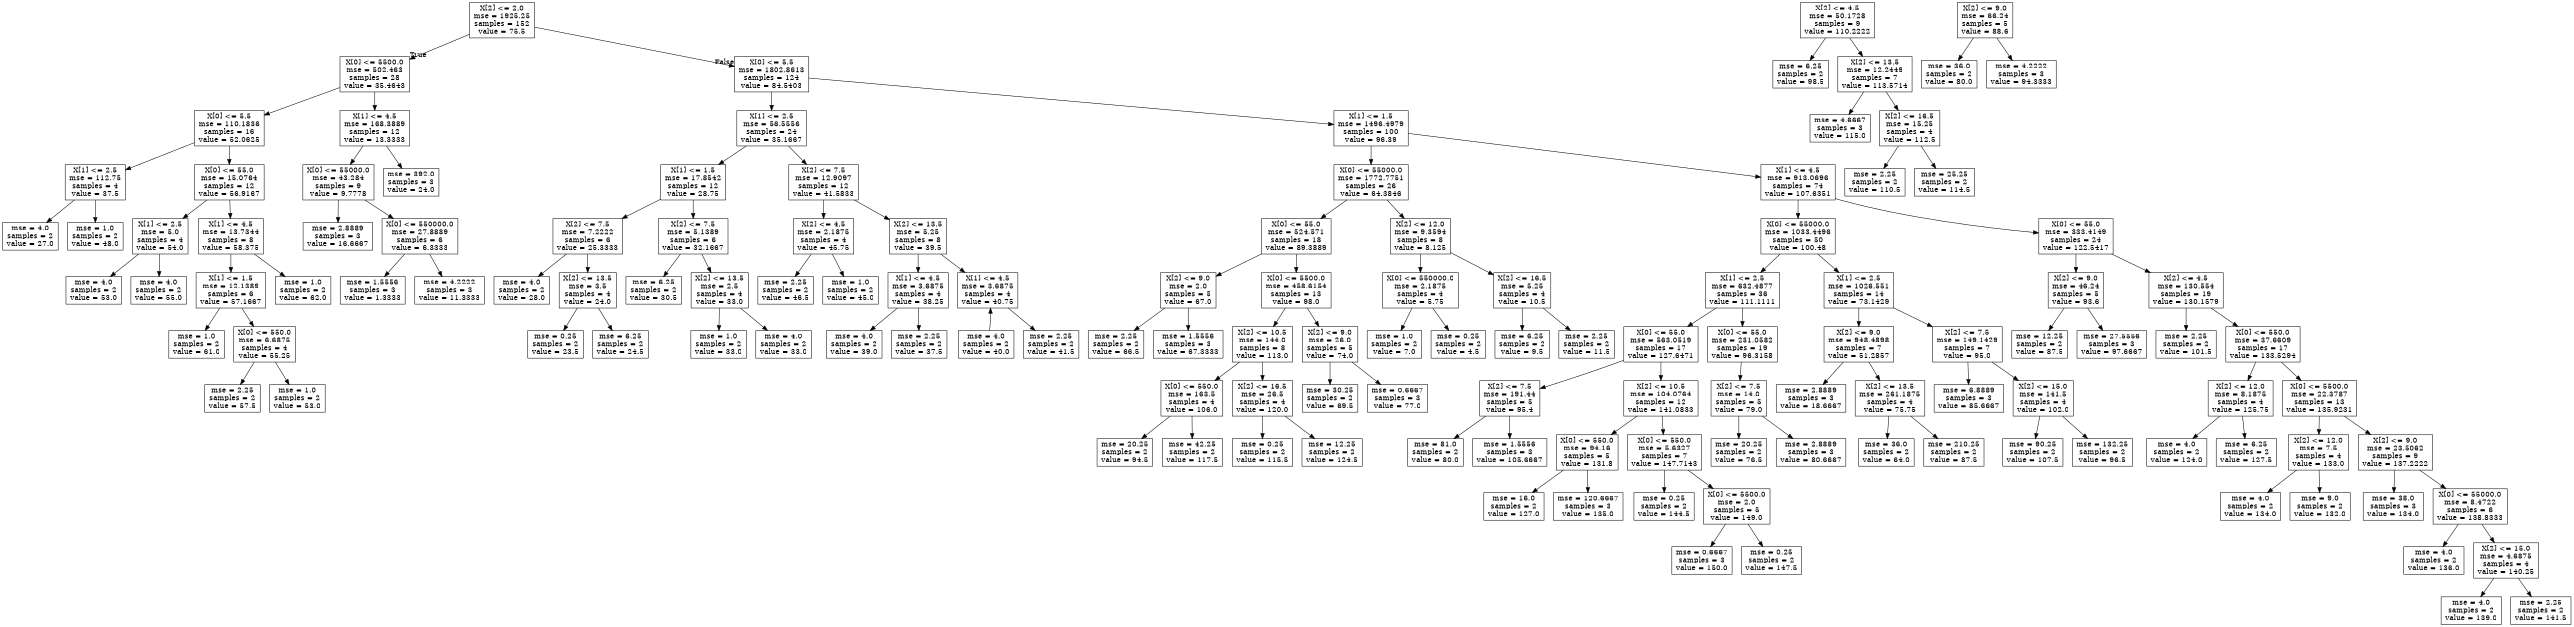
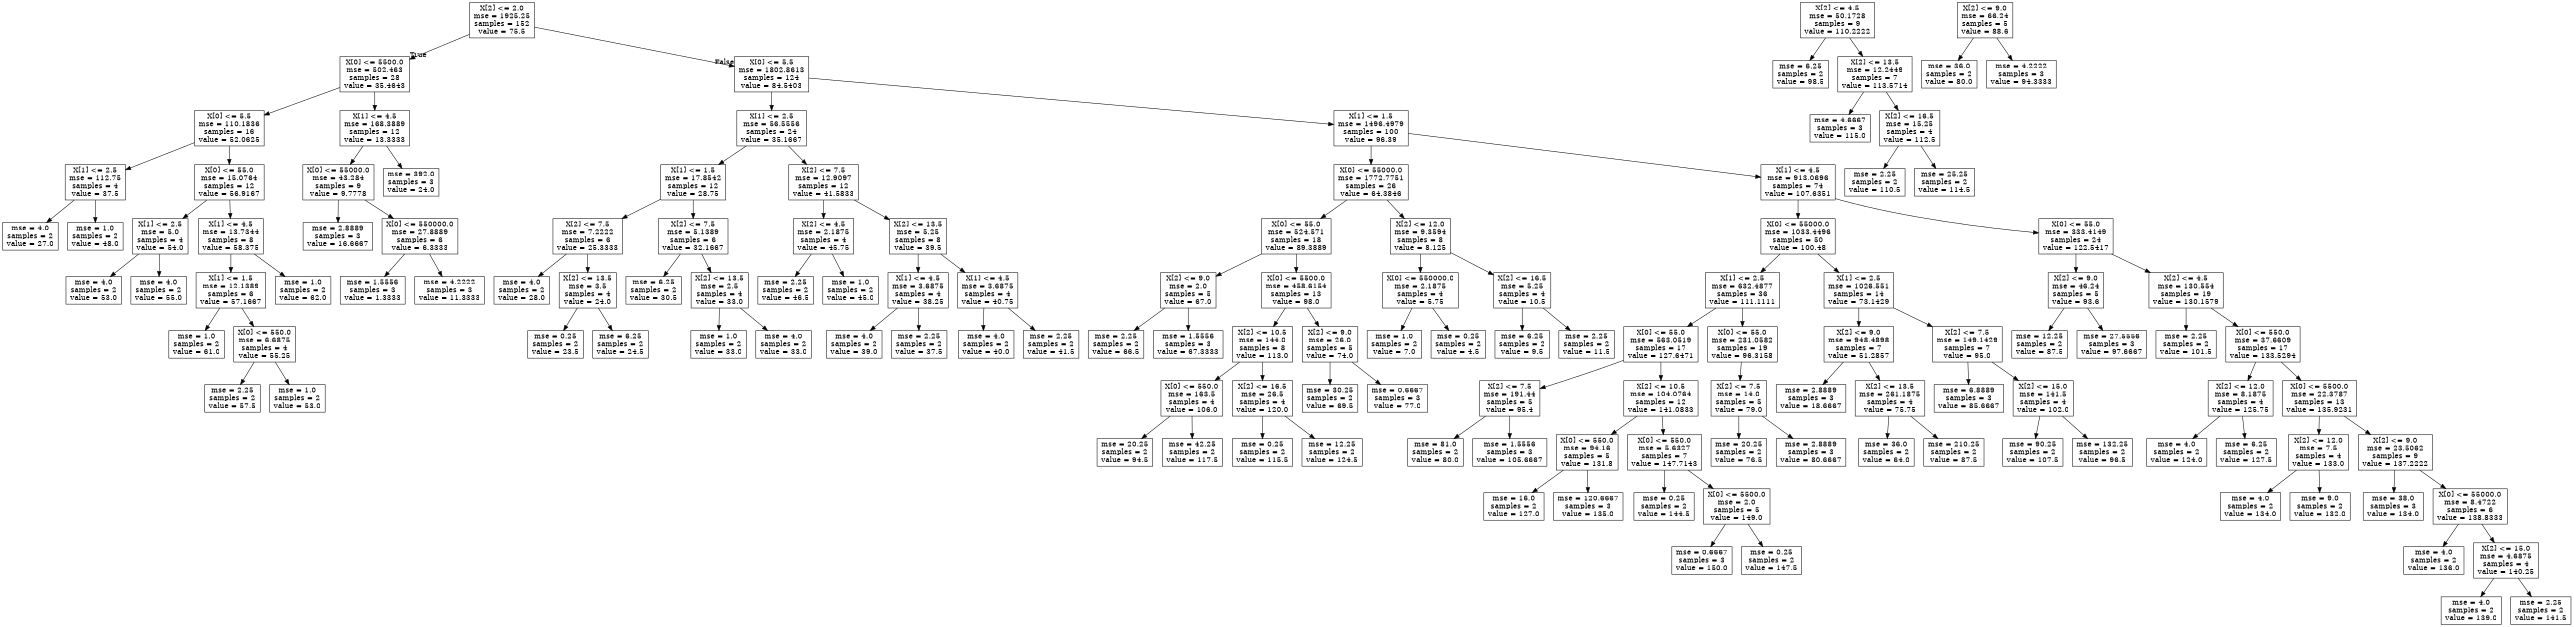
(990, 322) -> (983, 317)
